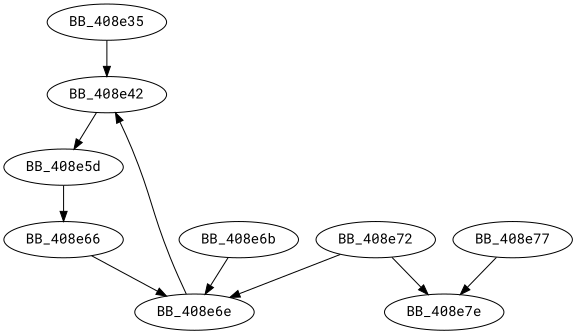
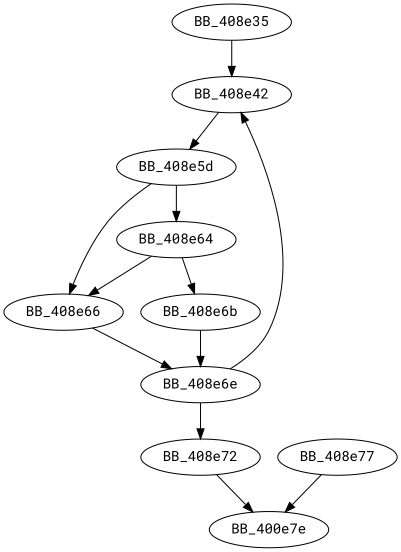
none -> (176, 240)
(290, 274) -> (201, 416)
(444, 312) -> (269, 530)
